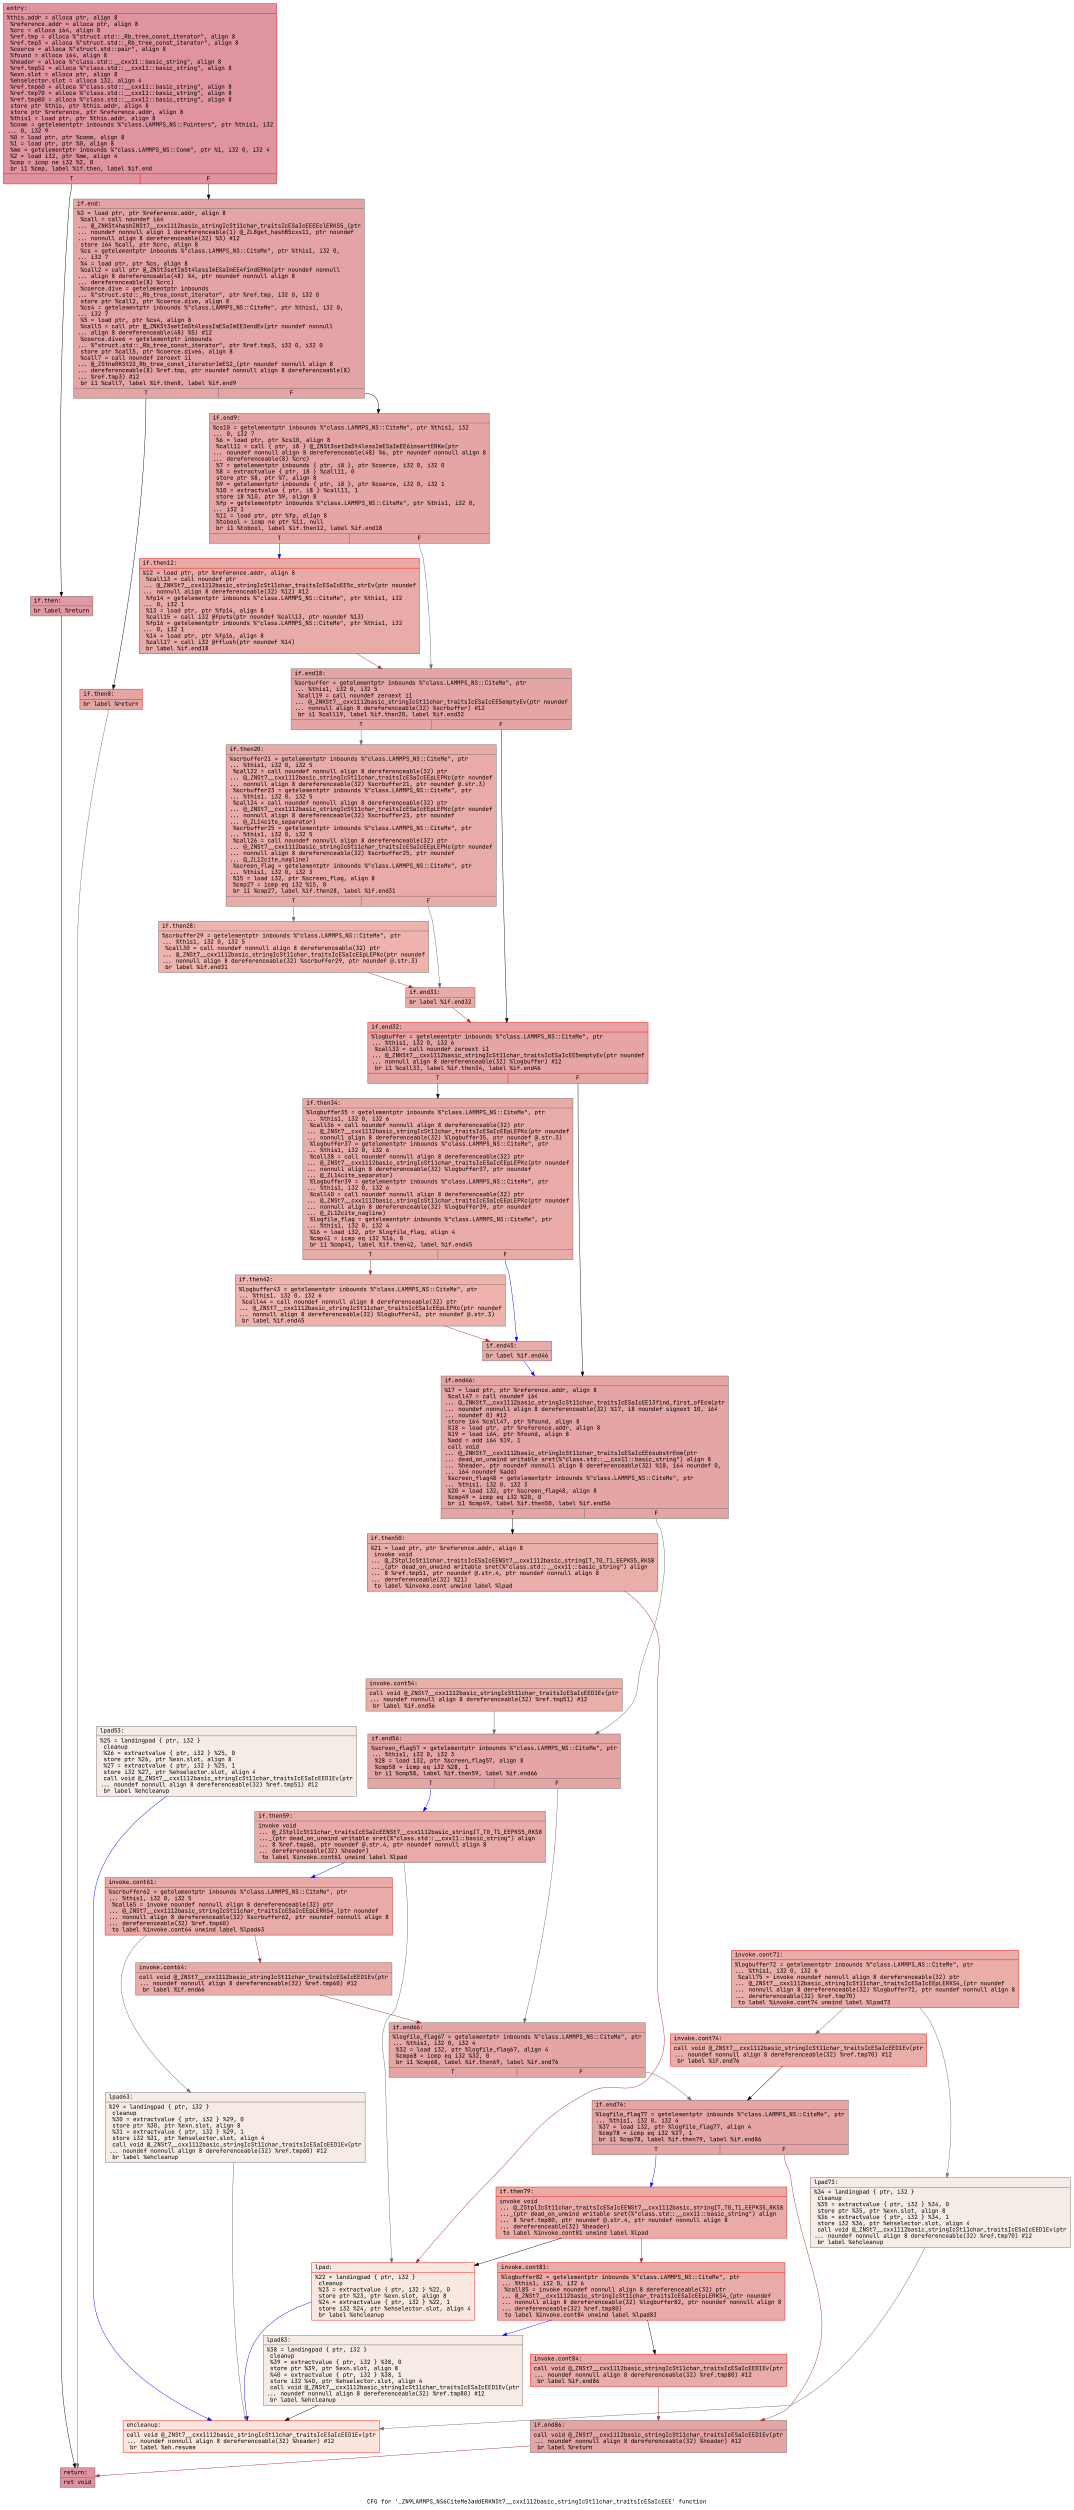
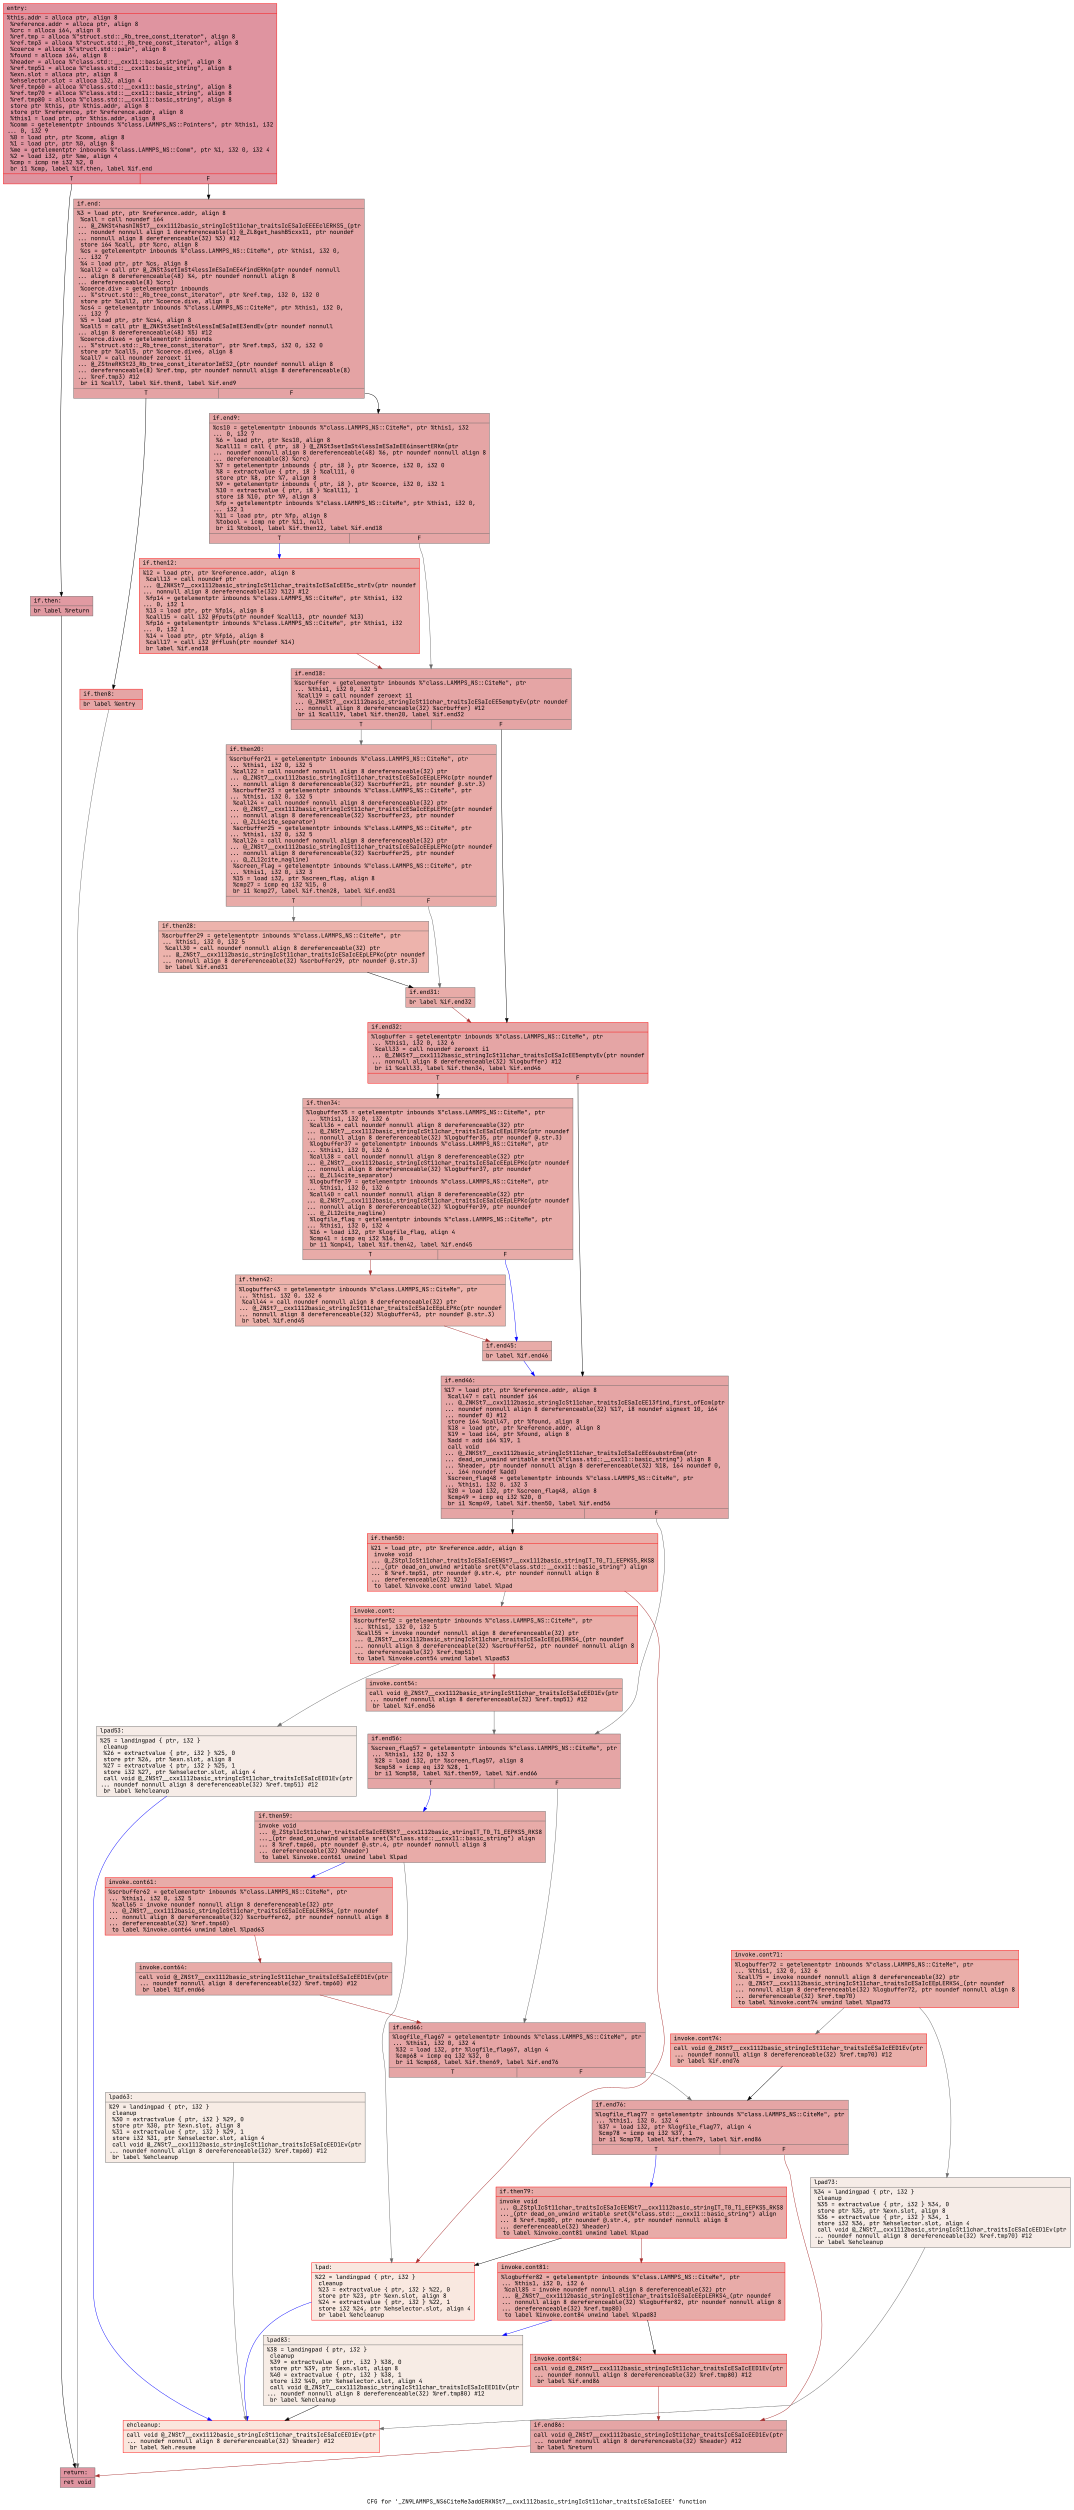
(111, 704) -> (109, 704)
(388, 979) -> (388, 979)
none -> (494, 1635)
(130, 2018) -> none
